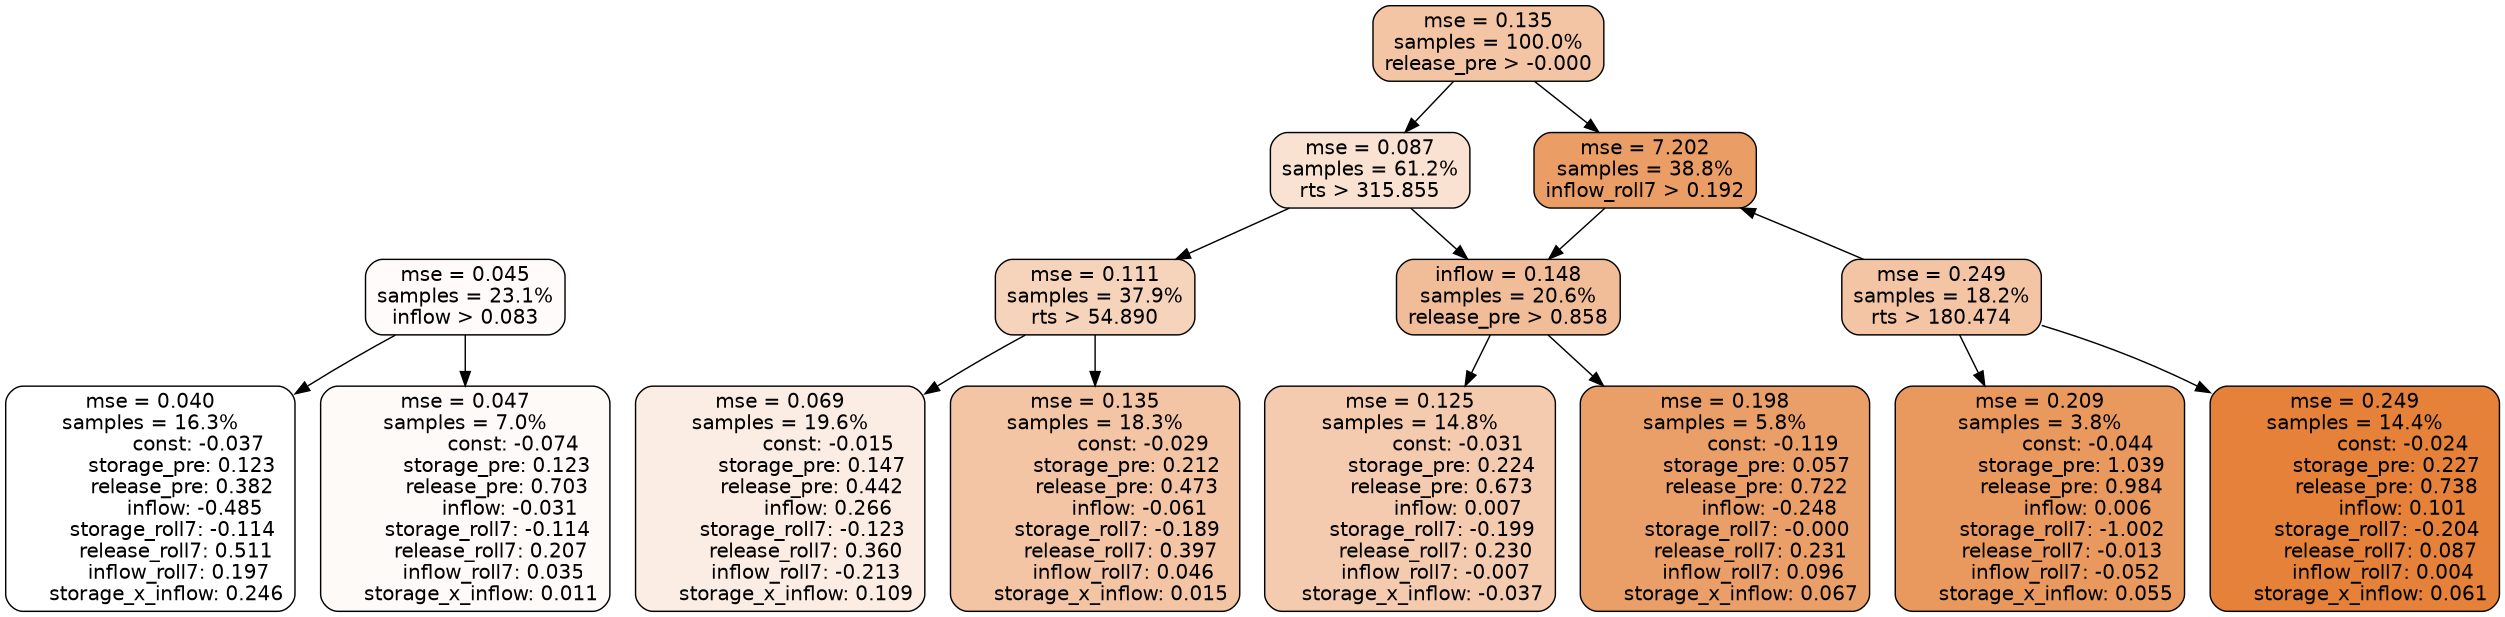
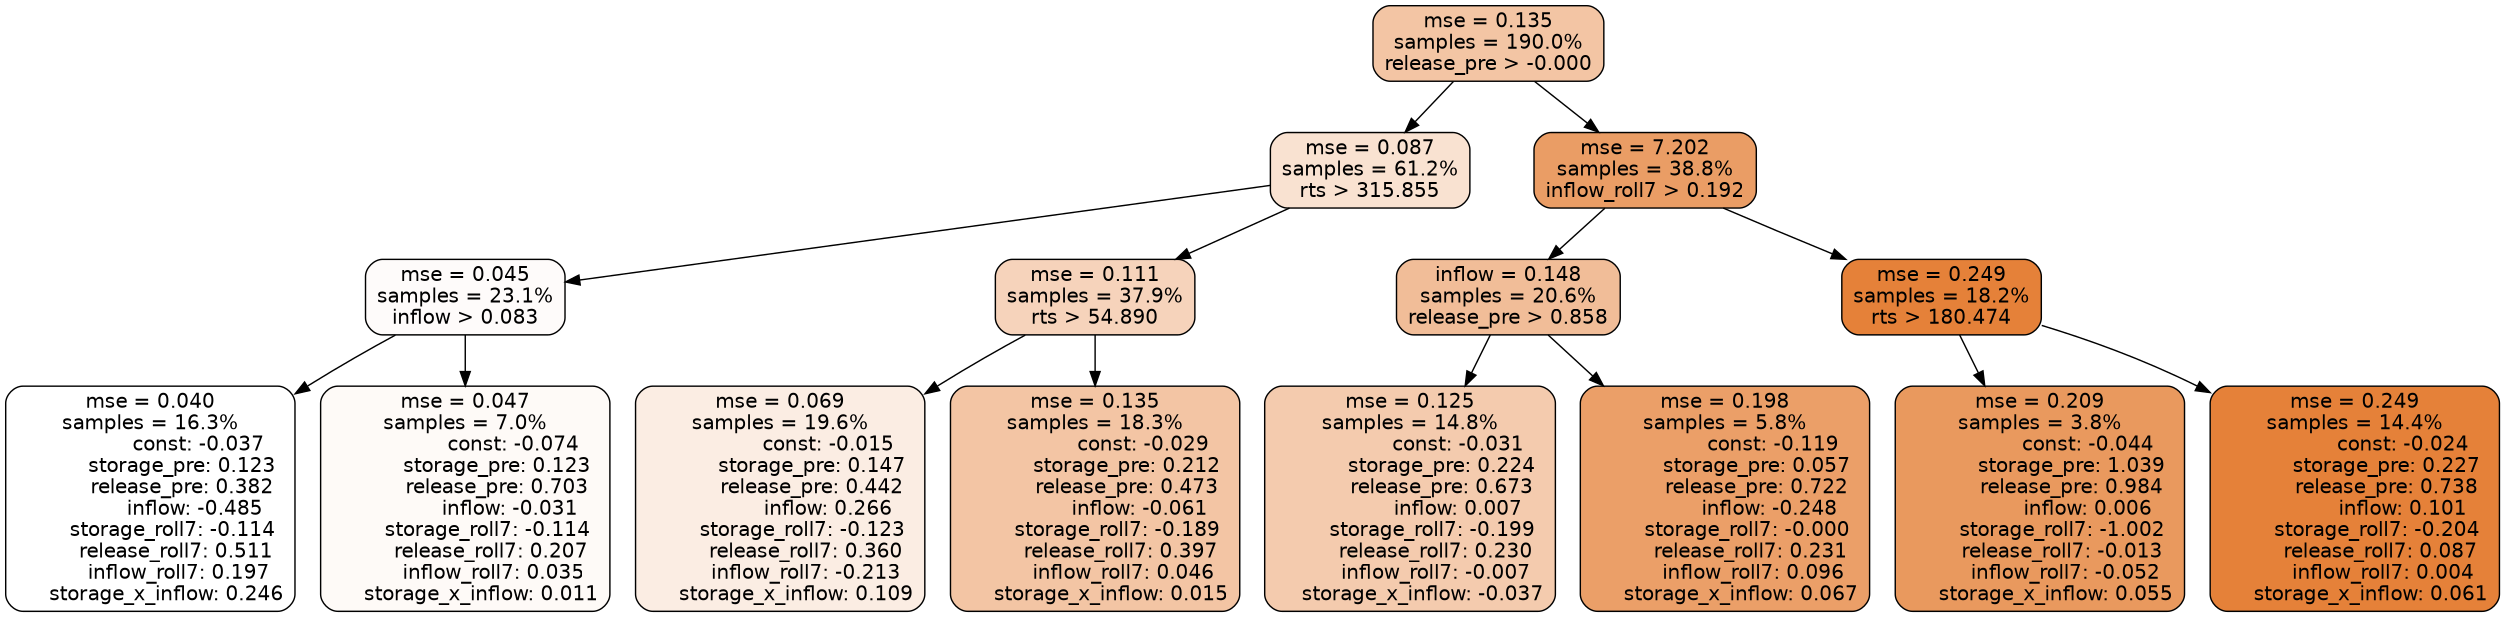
(1488, 43) -> (1488, 43)
(1434, 229) -> (925, 233)
(1809, 236) -> (1778, 231)
(1942, 297) -> (1942, 297)
